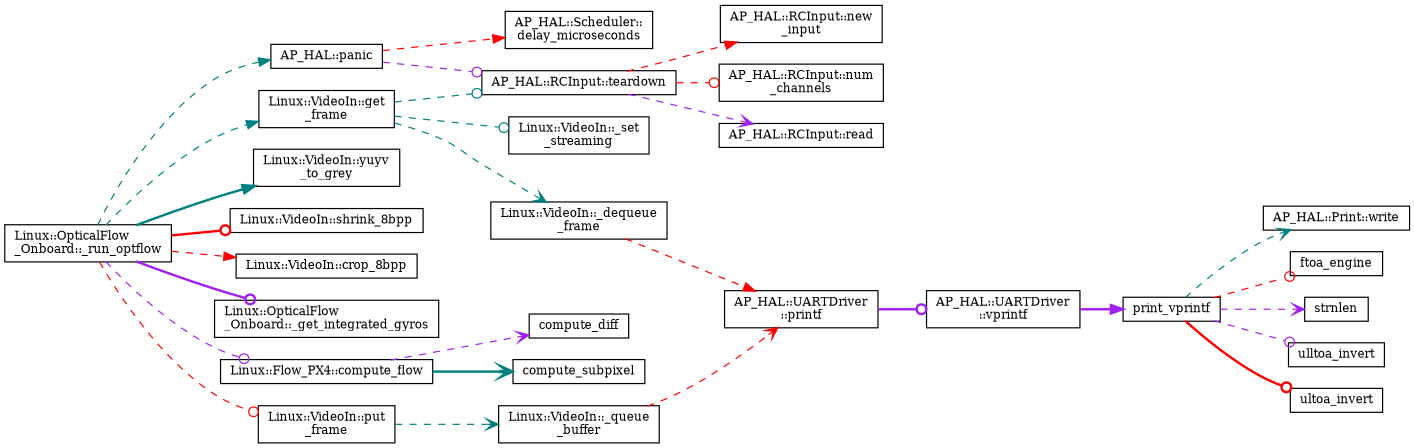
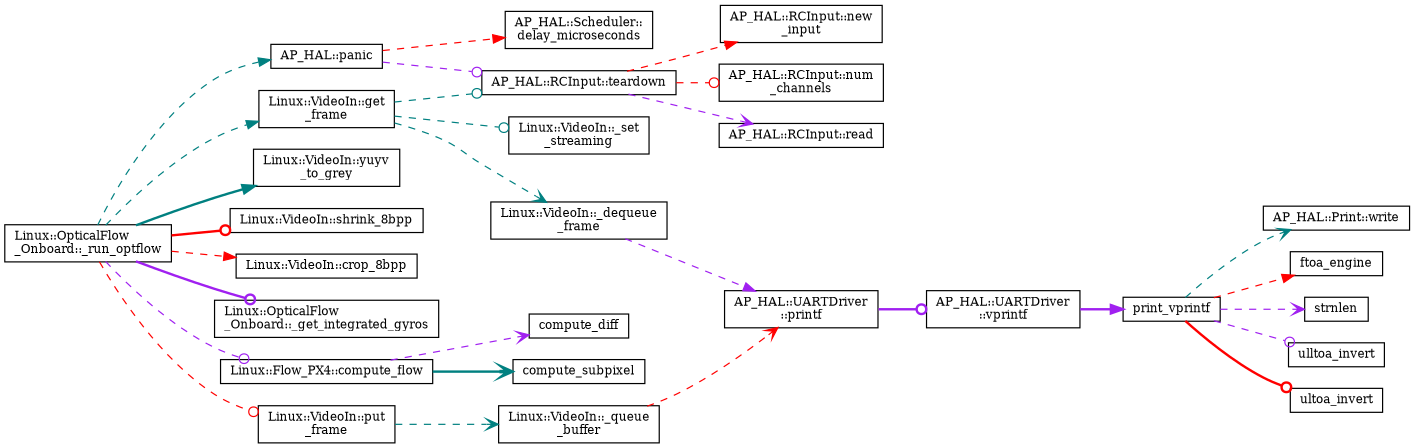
(685, 263) -> (685, 263)
(1248, 288) -> (1248, 288)
